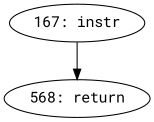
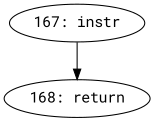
(77, 99) -> (77, 99)
